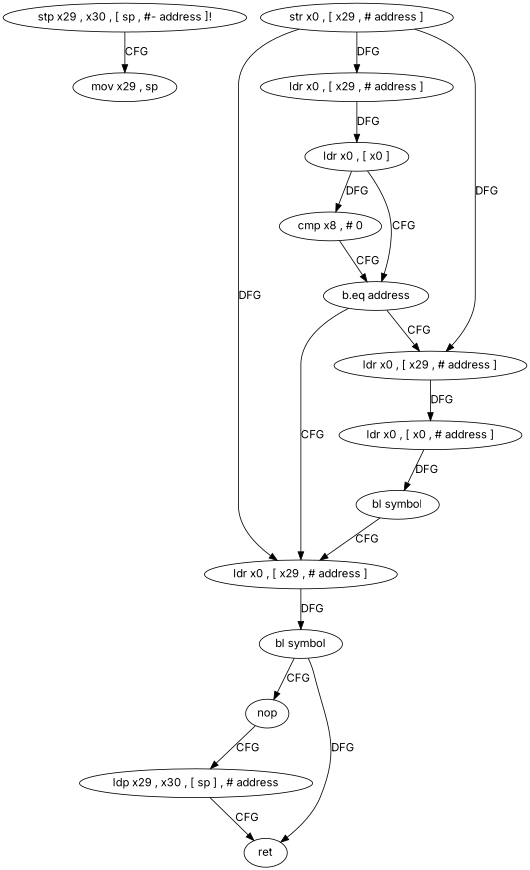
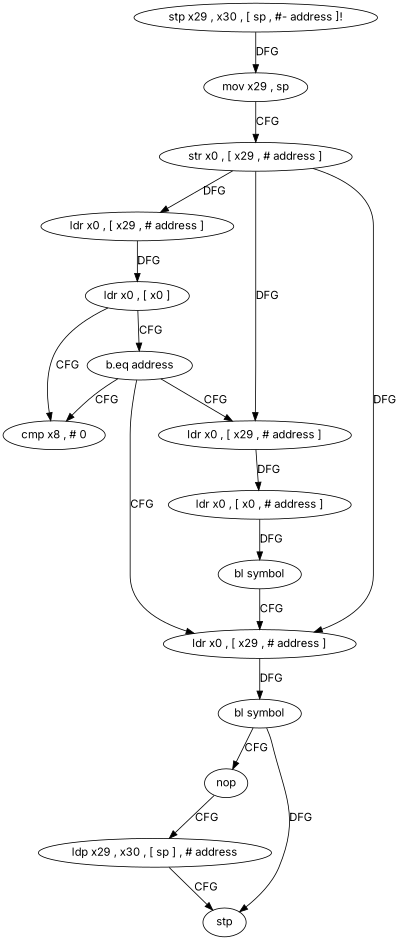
(137, 52) -> (267, 52)
none -> (256, 118)
(357, 192) -> (68, 366)
(351, 258) -> (94, 395)
(266, 853) -> (225, 922)
